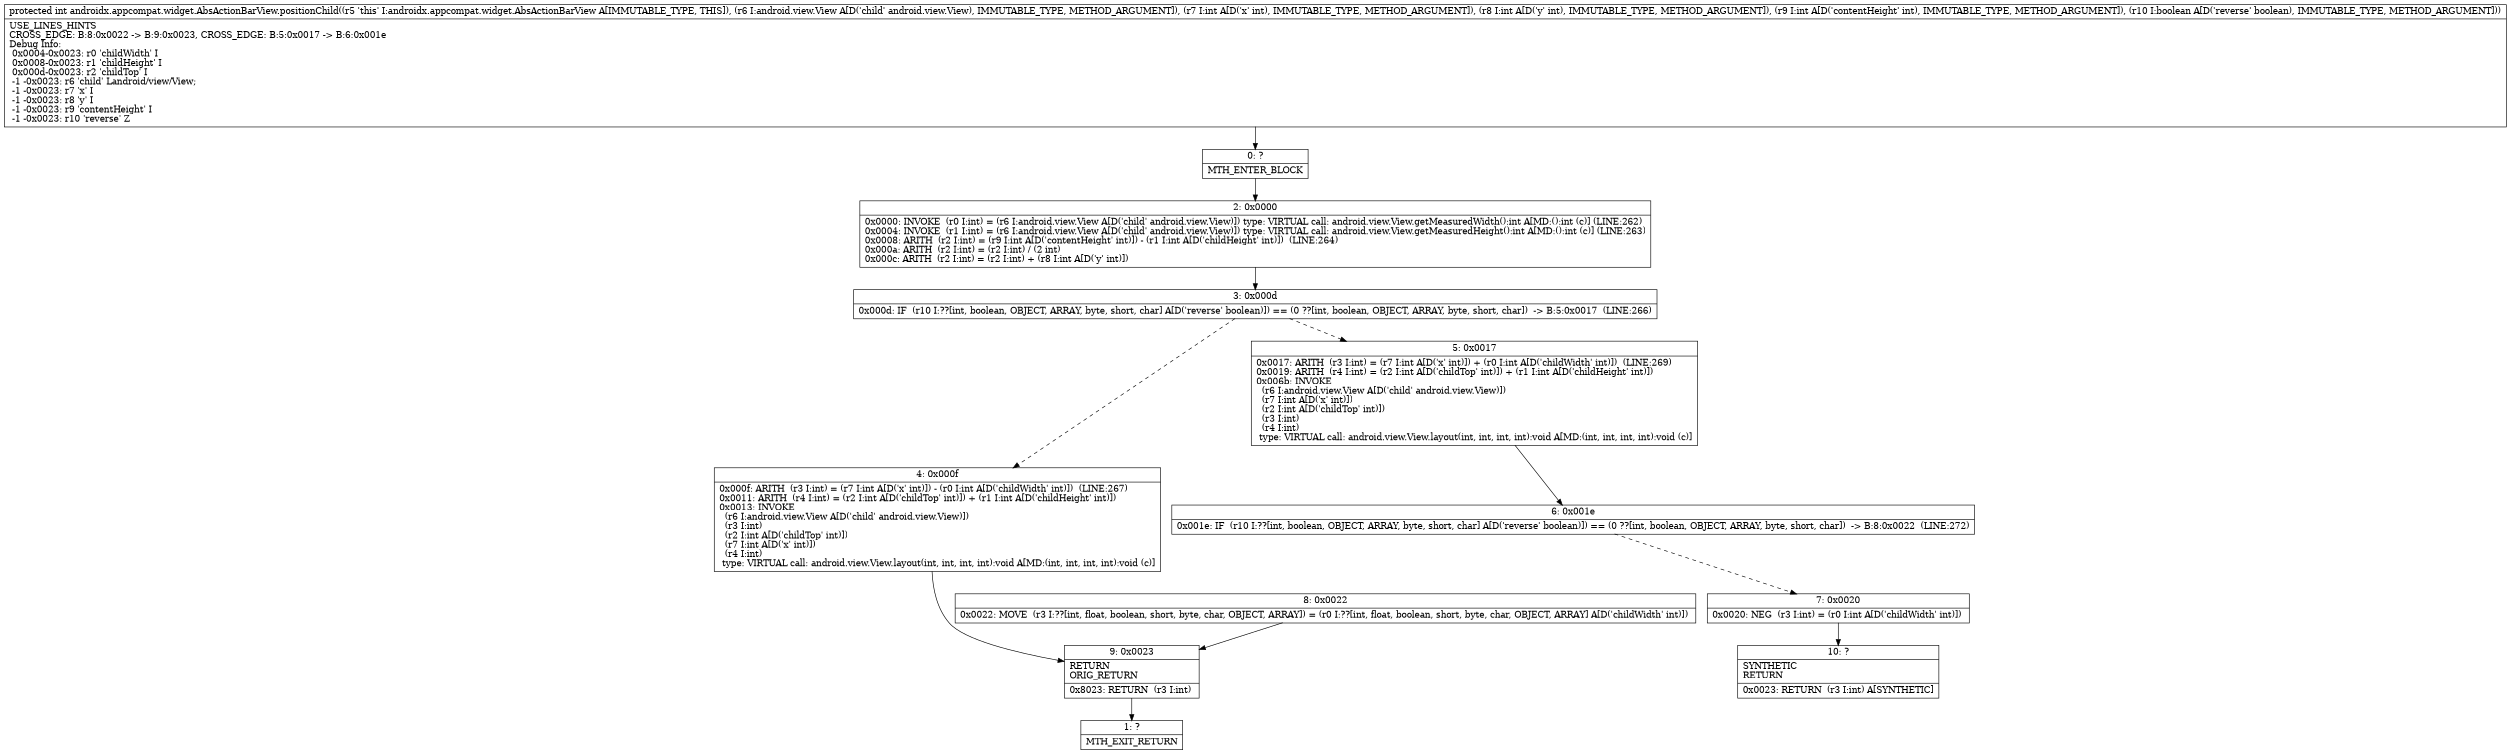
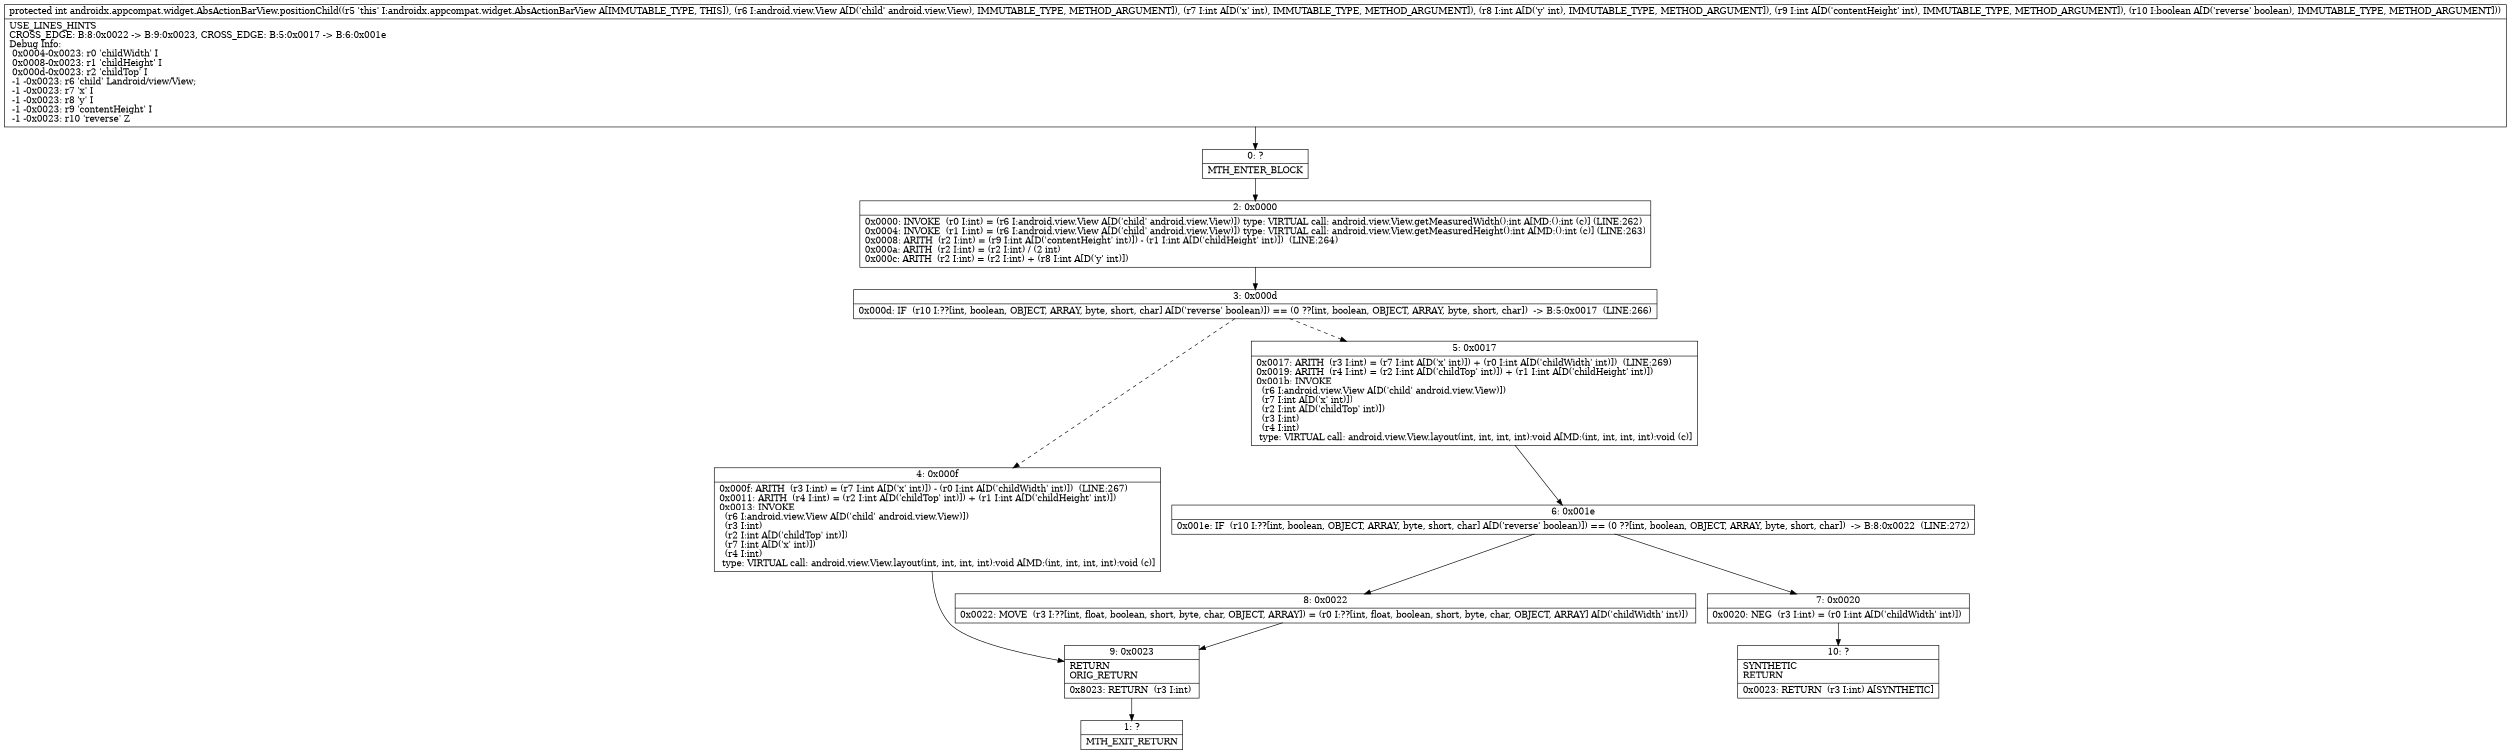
(1297, 382) -> (1297, 382)
none -> (1452, 563)
(1703, 563) -> (1703, 563)
